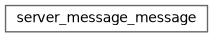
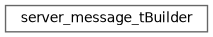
(107, 19) -> (107, 19)
